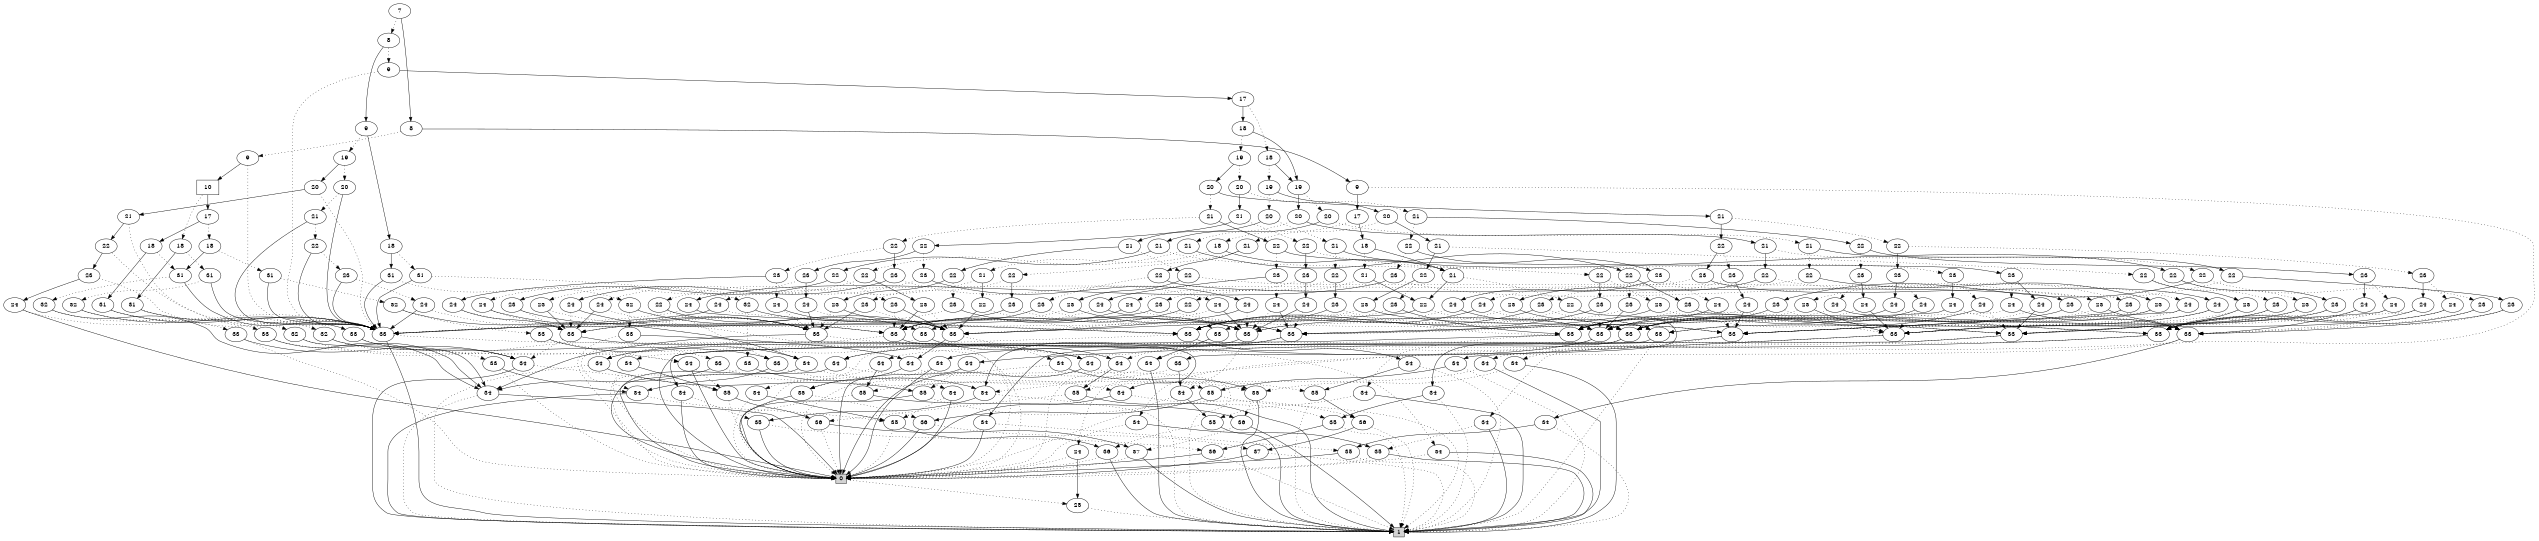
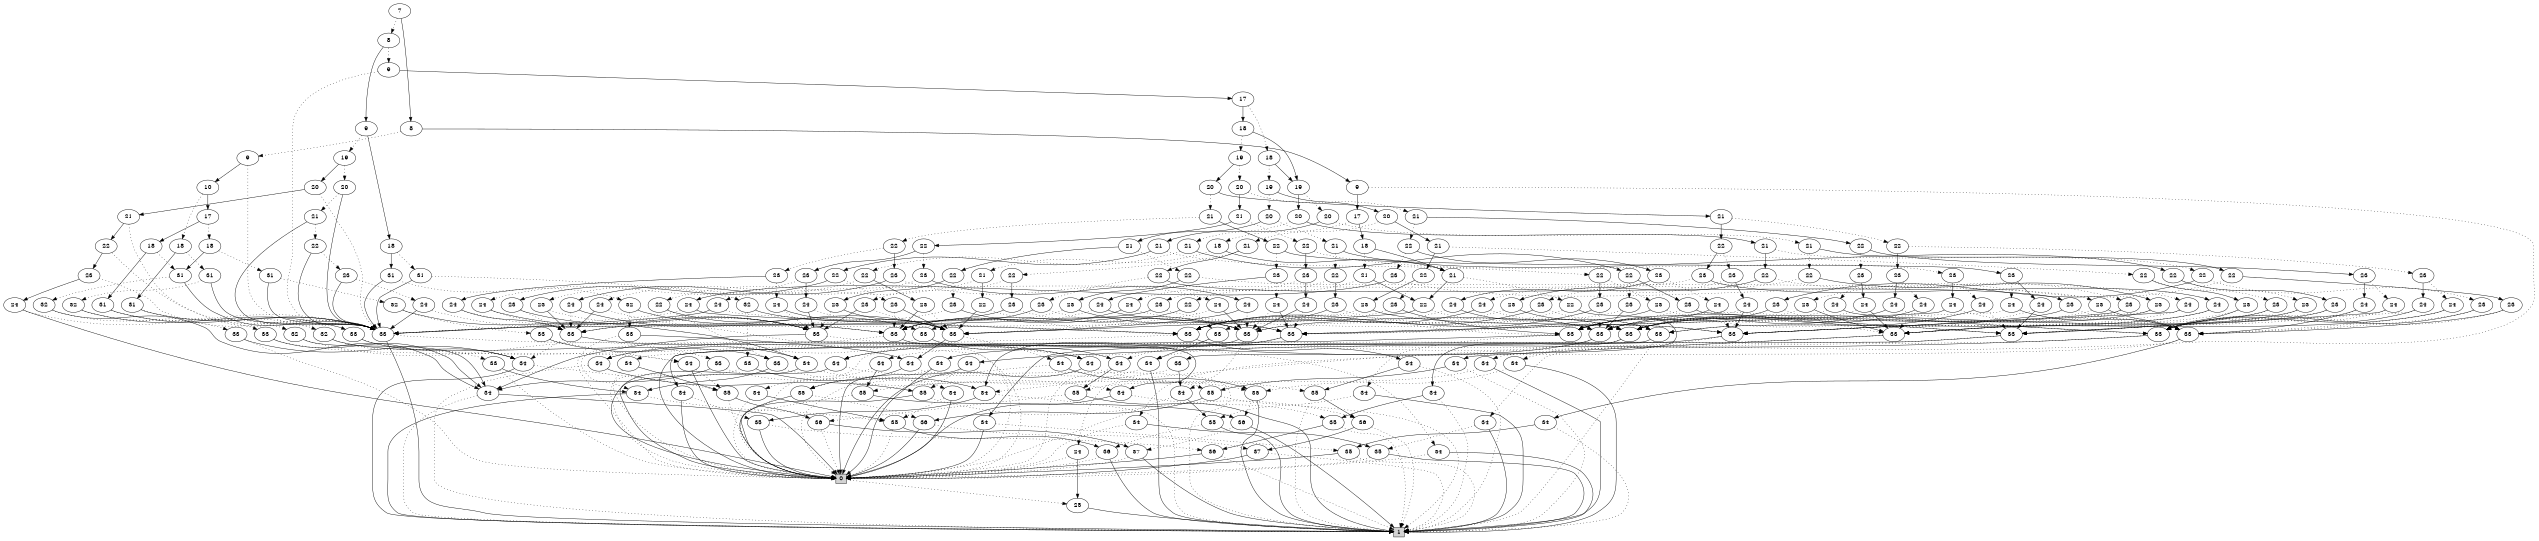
(208, 187) -> (208, 187)
(1238, 524) -> (1238, 524)
